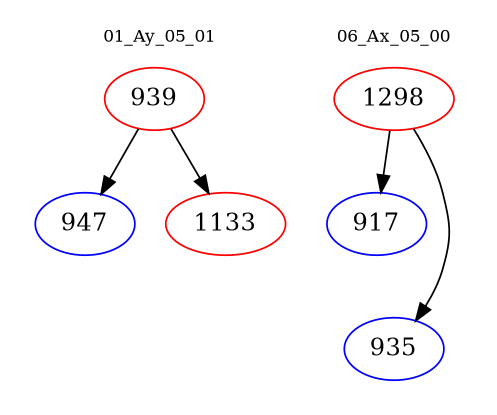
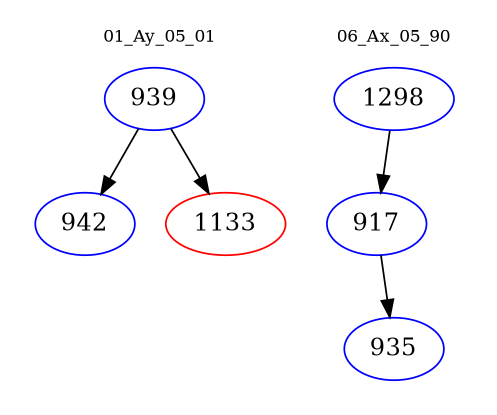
(394, 37) -> (394, 37)
(155, 99) -> (155, 99)
(394, 99) -> (394, 99)
(448, 216) -> (384, 277)
(85, 224) -> (85, 224)
